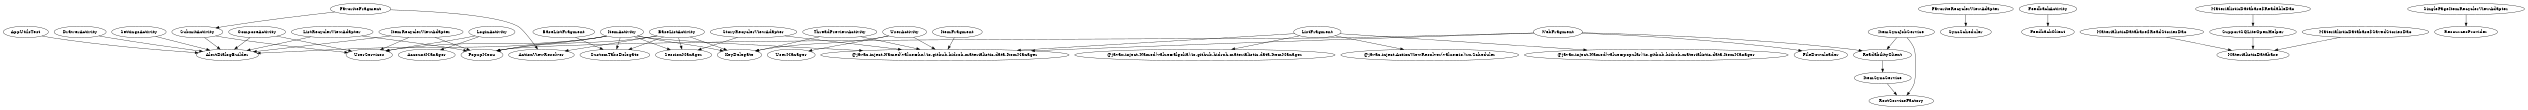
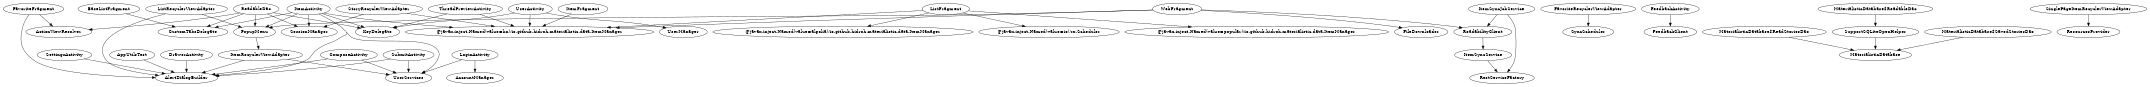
(277, 19) -> (66, 71)
(677, 32) -> (256, 9)
(451, 43) -> (257, 42)
(1430, 55) -> (1049, 32)
